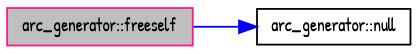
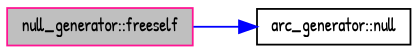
(100, 27) -> (100, 27)
